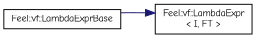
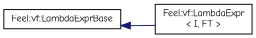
(133, 13) -> (143, 26)
